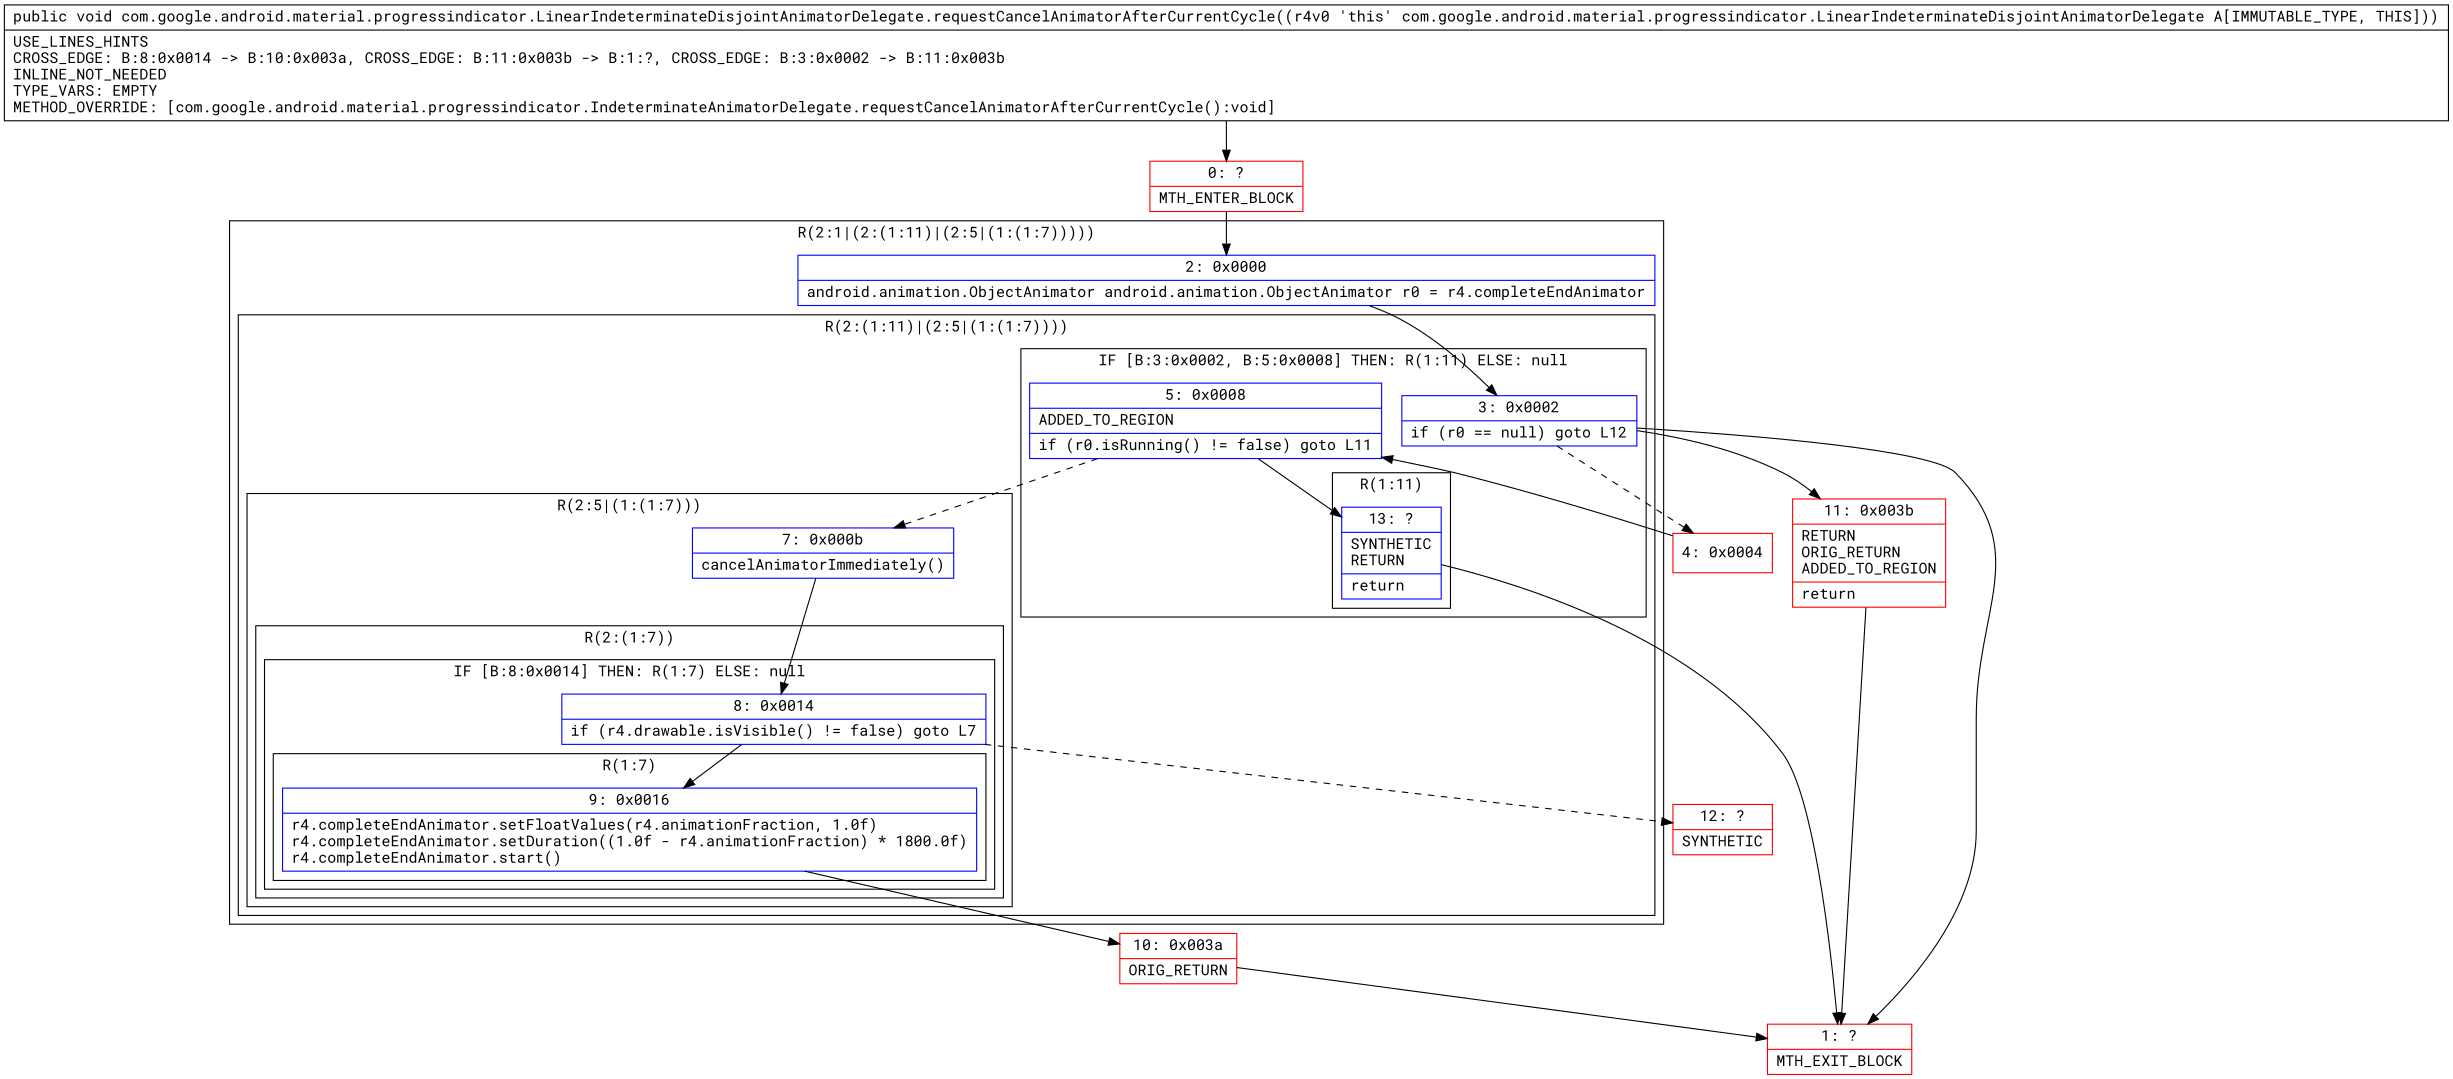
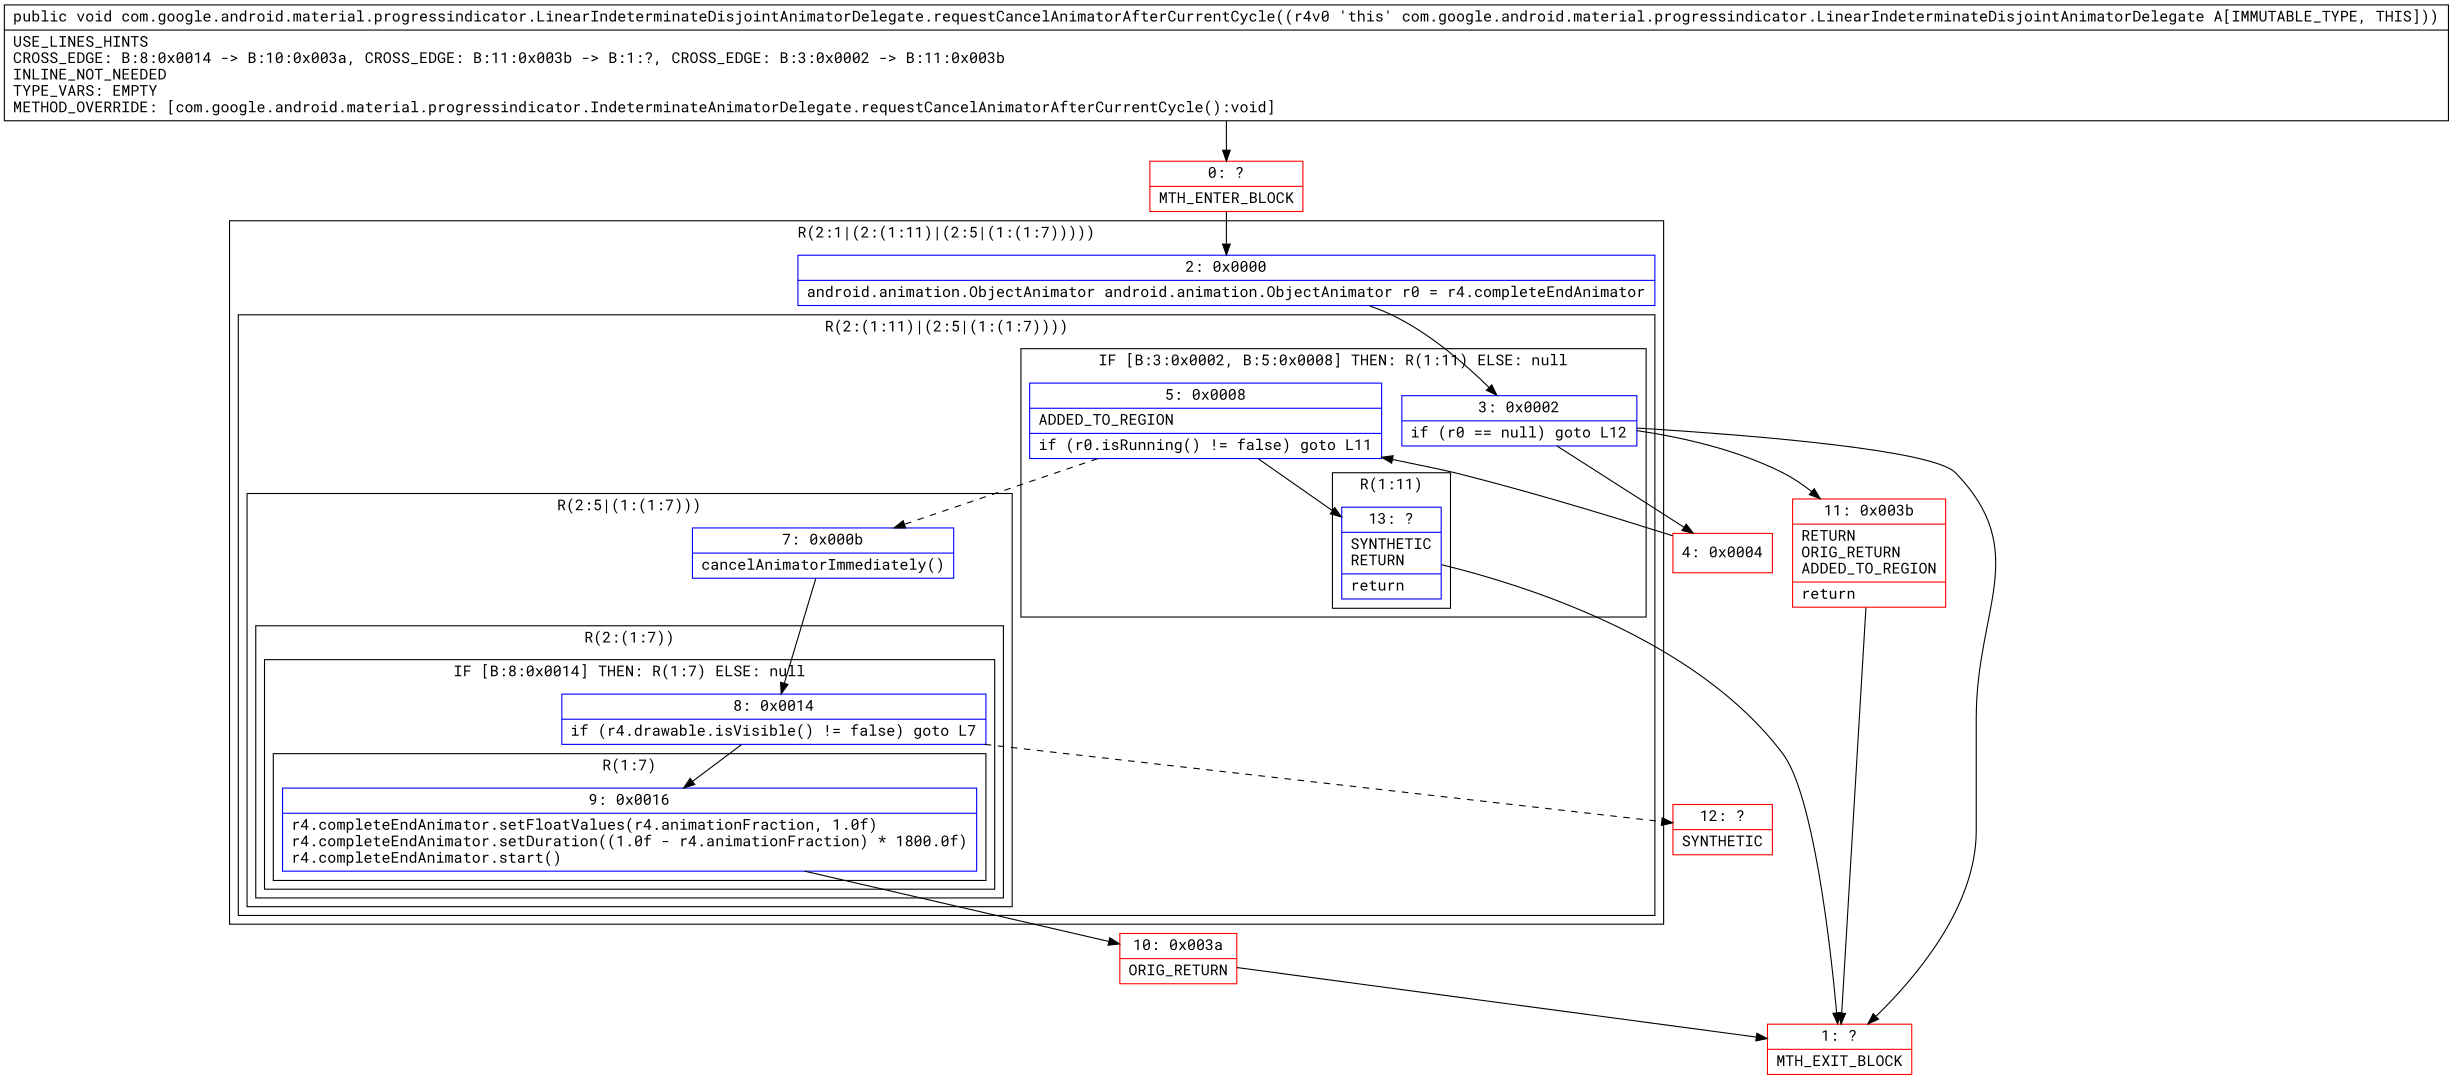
(1621, 487) -> (1621, 487)
